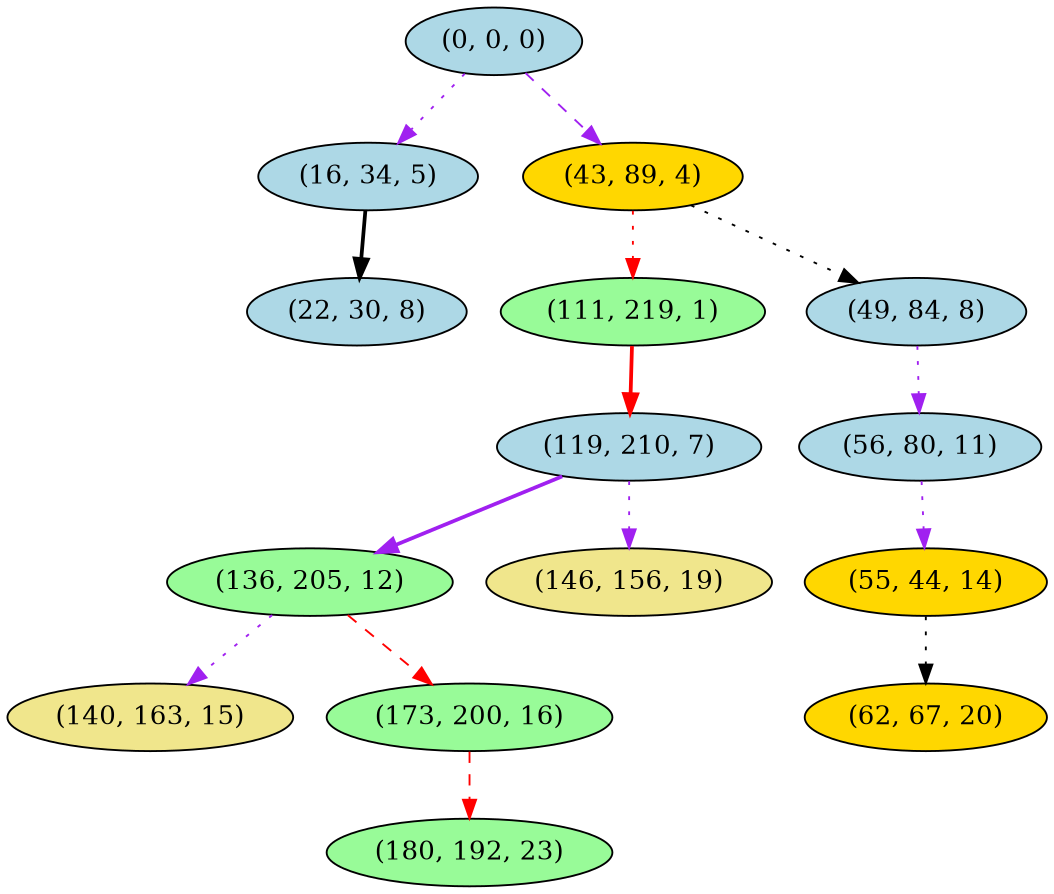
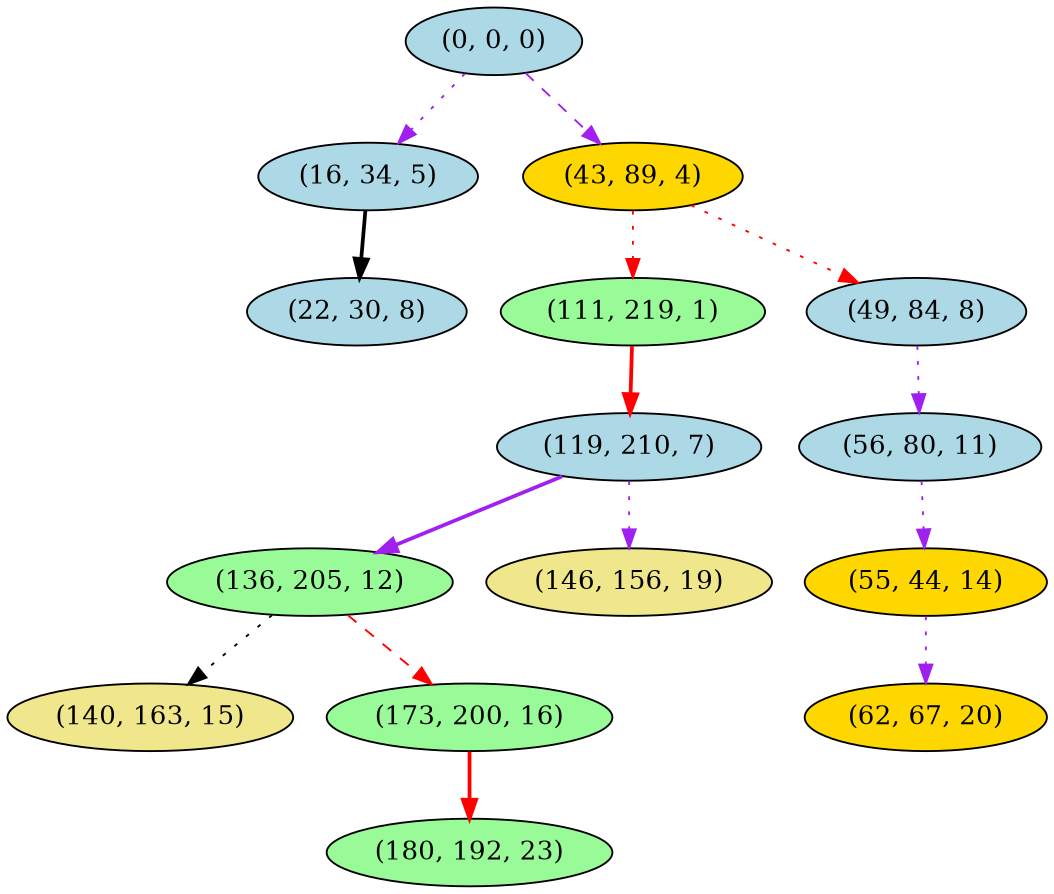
(766, 240) -> (766, 240)
(926, 641) -> (926, 641)
(237, 644) -> (237, 644)
(470, 776) -> (470, 776)
